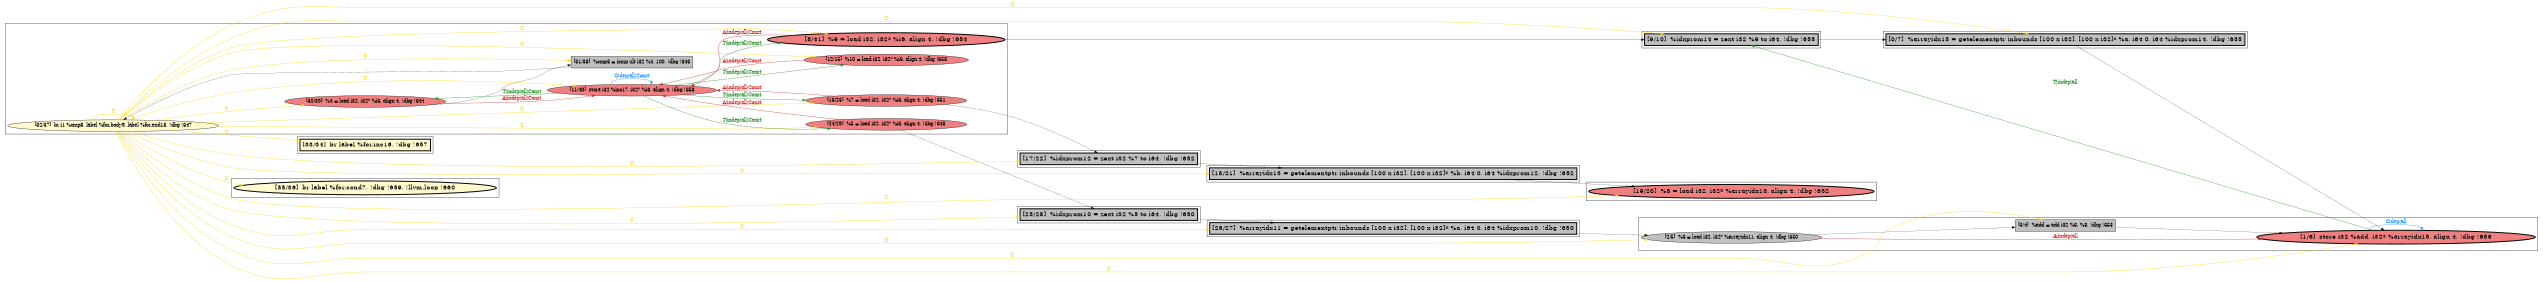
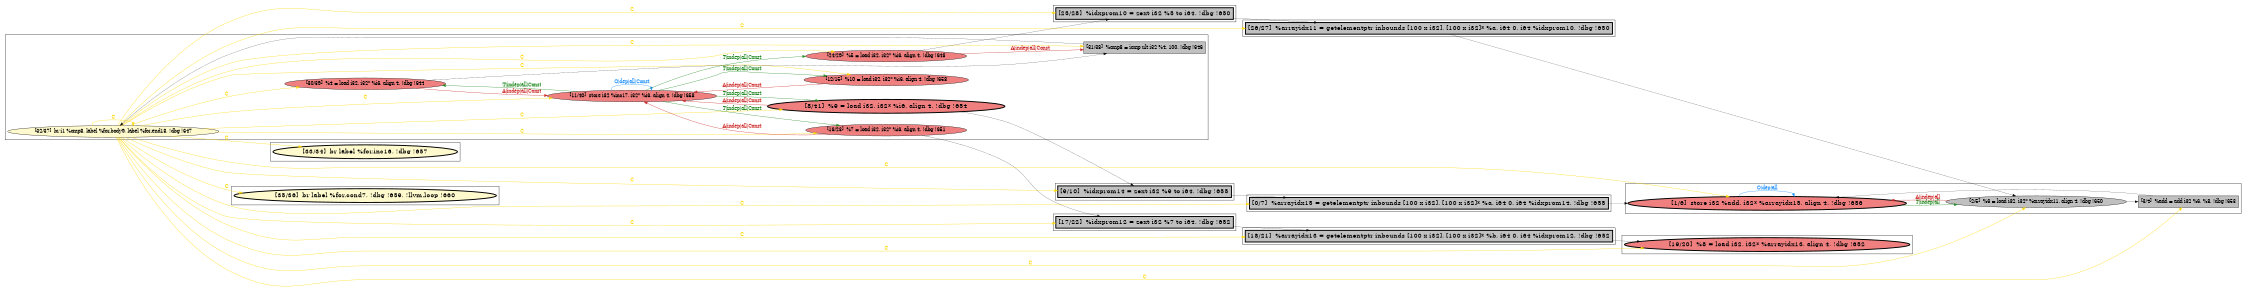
(752, 109) -> (1020, 52)
(2064, 138) -> (1927, 205)
(365, 145) -> (365, 152)
